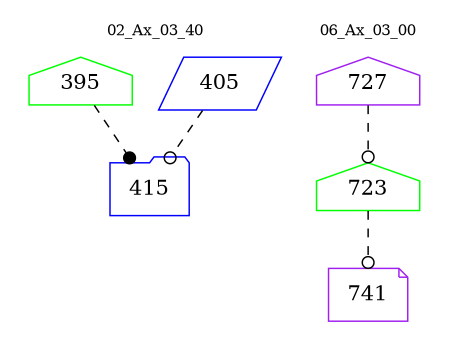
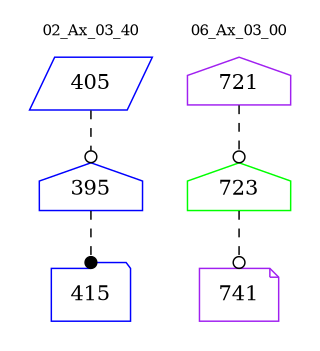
(81, 84) -> (91, 189)
(368, 84) -> (239, 84)
(188, 132) -> (91, 131)
